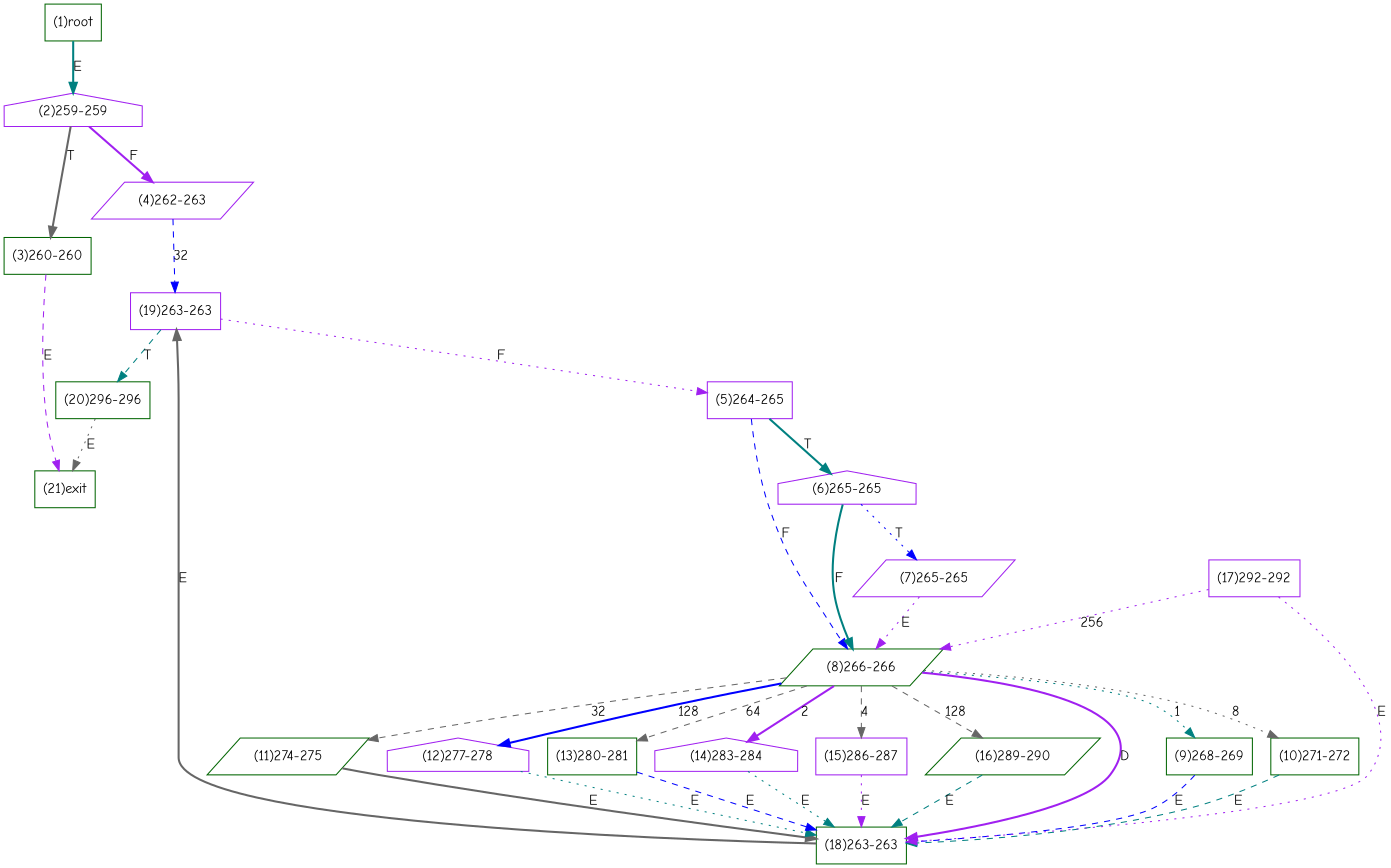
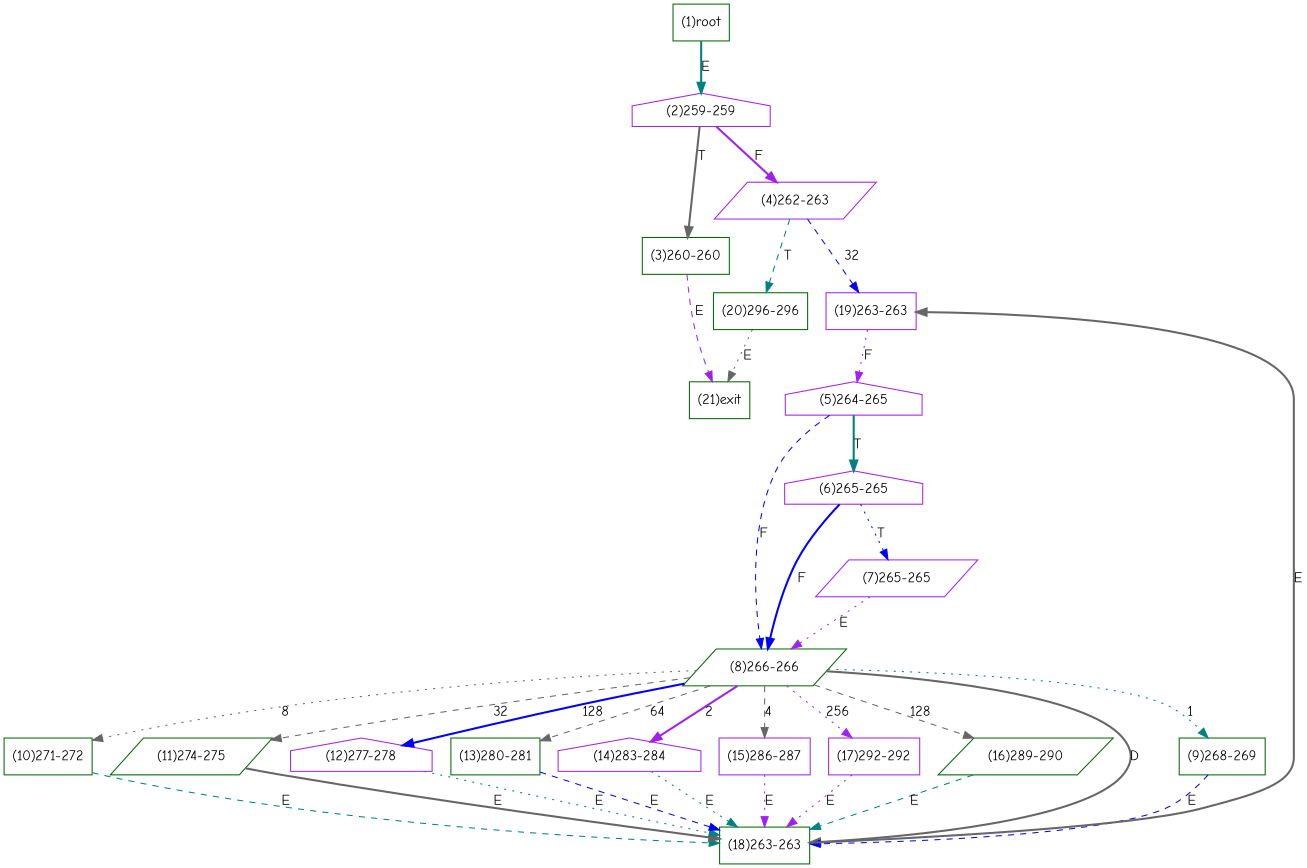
(142, 352) -> (780, 251)
(750, 400) -> (854, 400)
(833, 573) -> (794, 566)
(1079, 618) -> (815, 709)
(1120, 753) -> (1130, 759)
